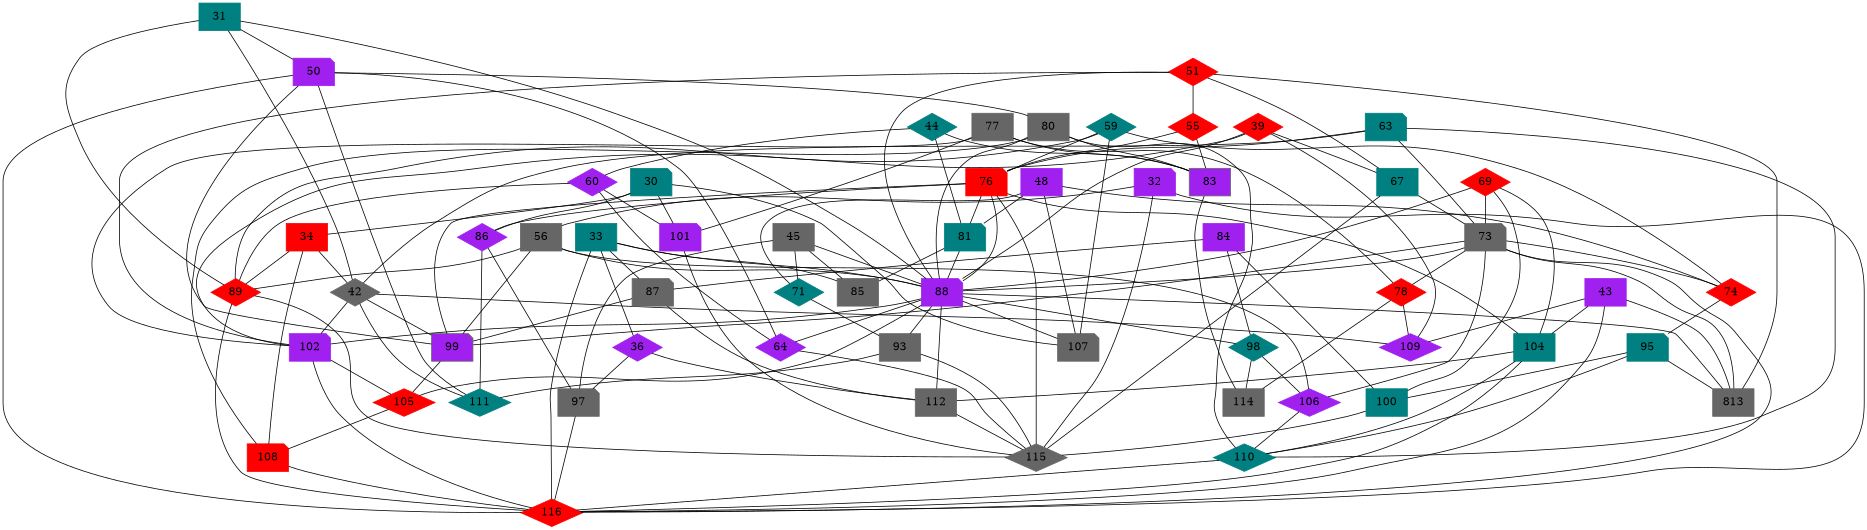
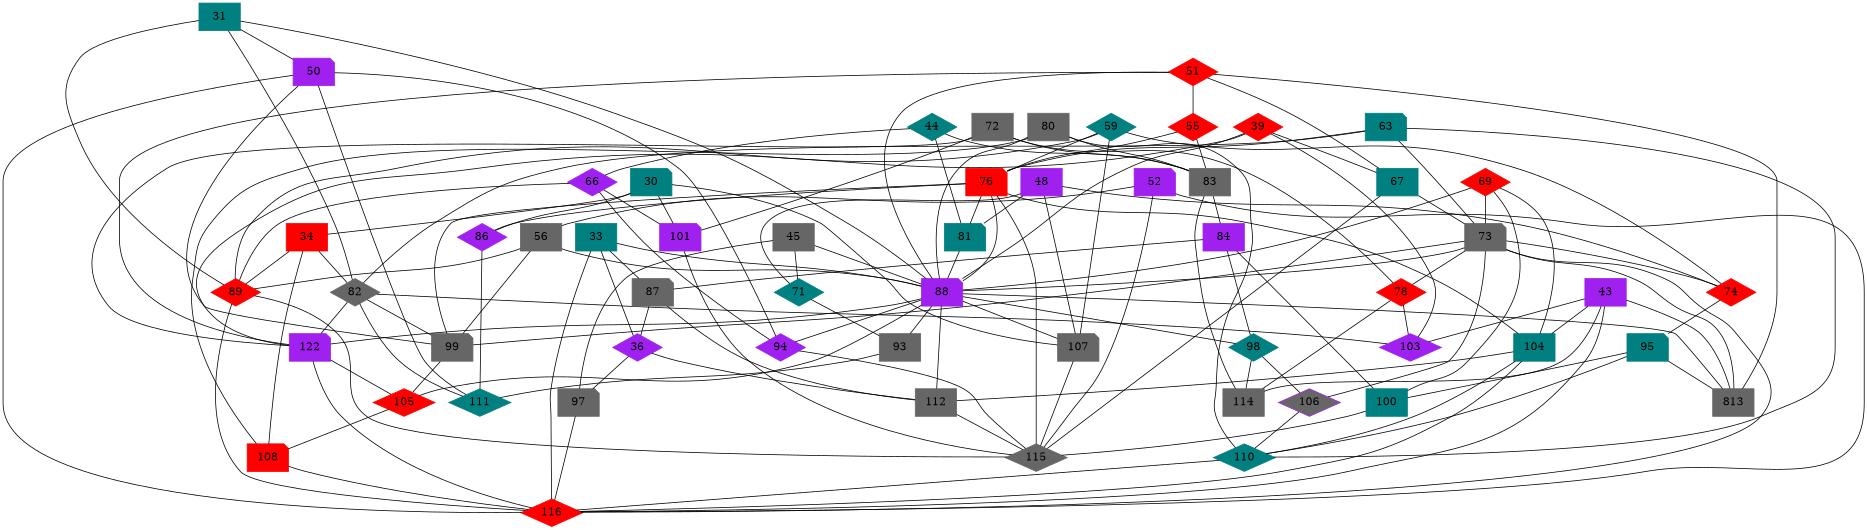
(734, 84) -> none
(993, 127) -> (993, 127)
(592, 182) -> (592, 182)
(1155, 182) -> (1155, 182)
(1210, 182) -> (1210, 182)
none -> (1217, 210)
(959, 270) -> none
(355, 292) -> (355, 292)
(858, 292) -> none
(529, 318) -> none
(553, 320) -> (645, 319)
(310, 347) -> (310, 347)
(452, 347) -> (452, 347)
(781, 347) -> (781, 347)
(1410, 347) -> (1410, 347)
none -> (1448, 381)
(987, 387) -> (1057, 403)
(1309, 403) -> (1309, 403)
